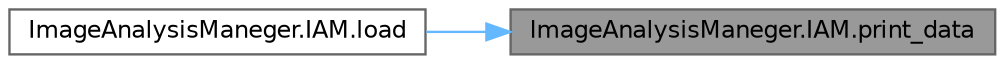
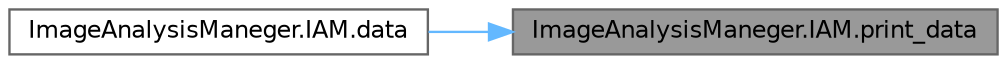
(217, 32) -> (219, 32)
